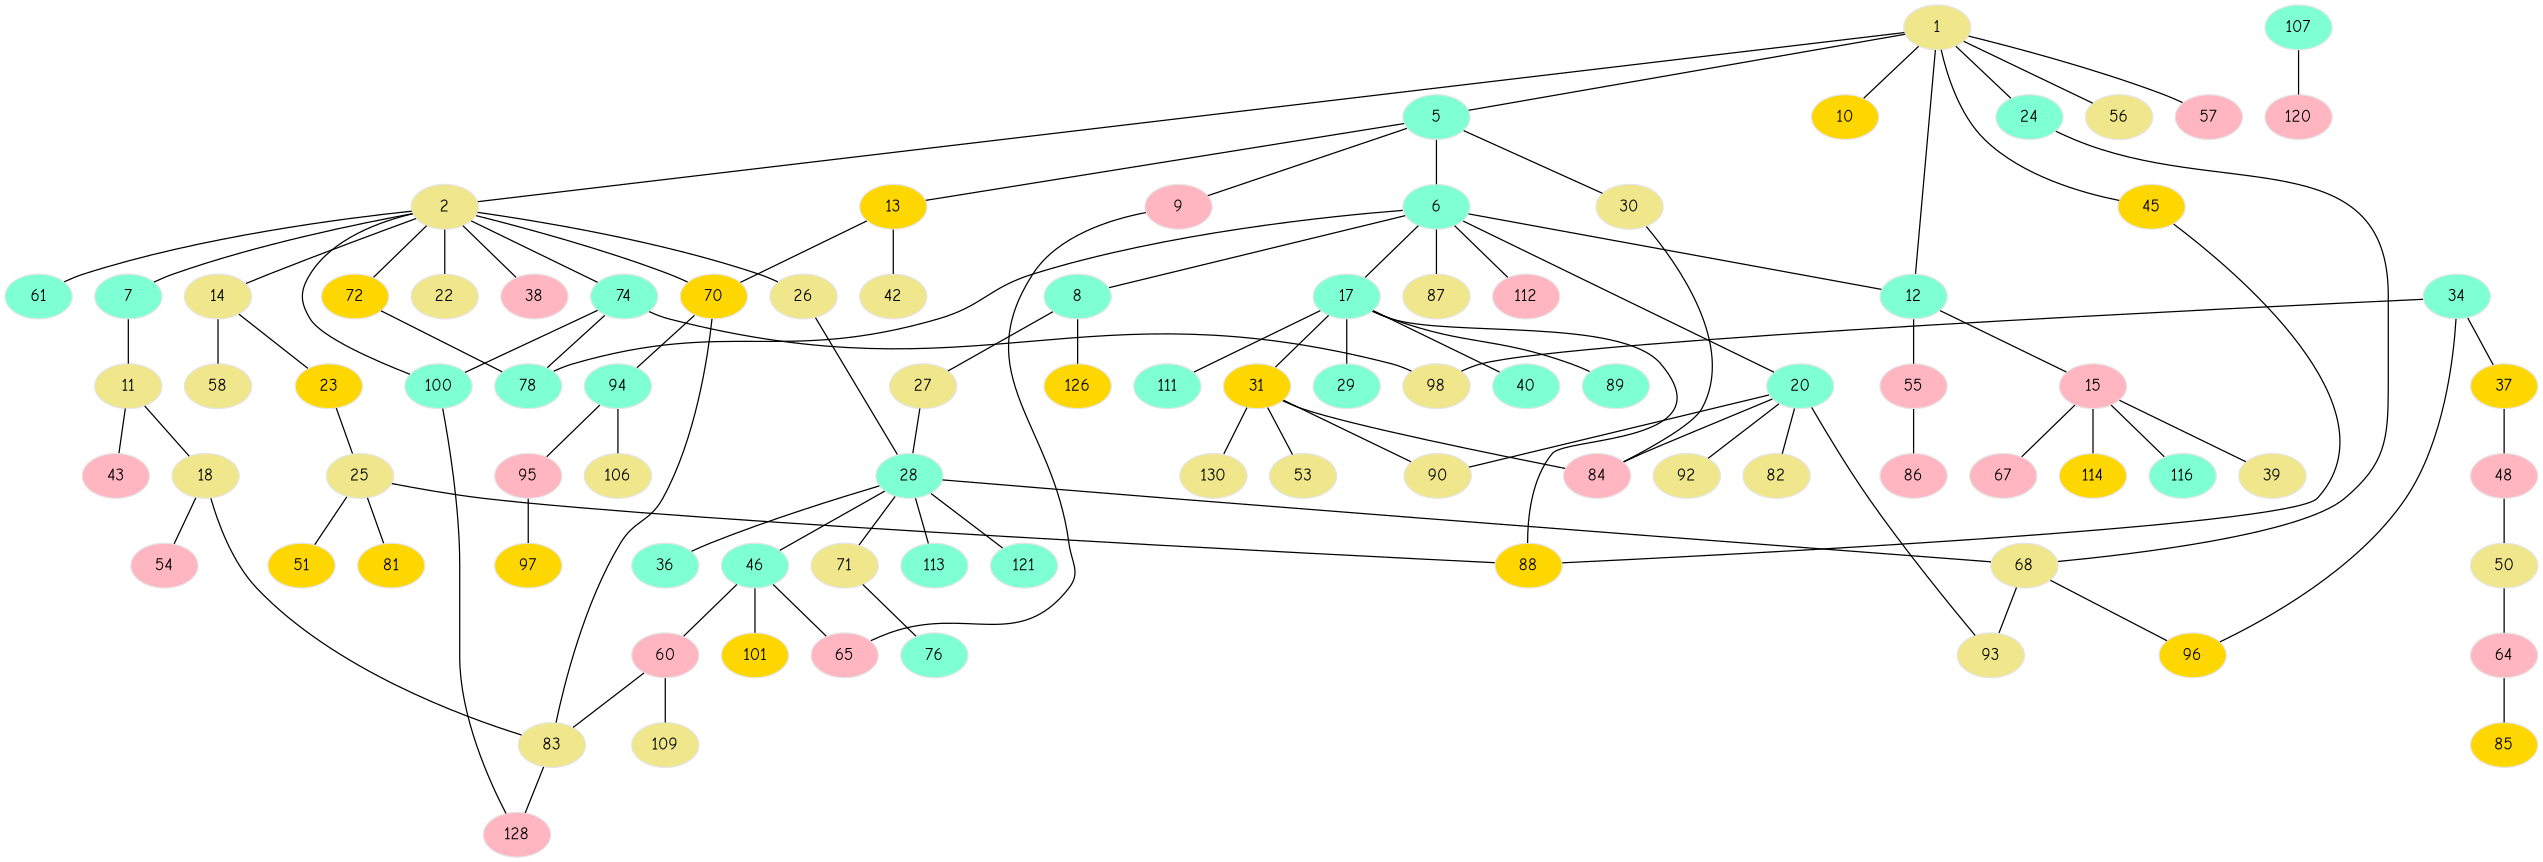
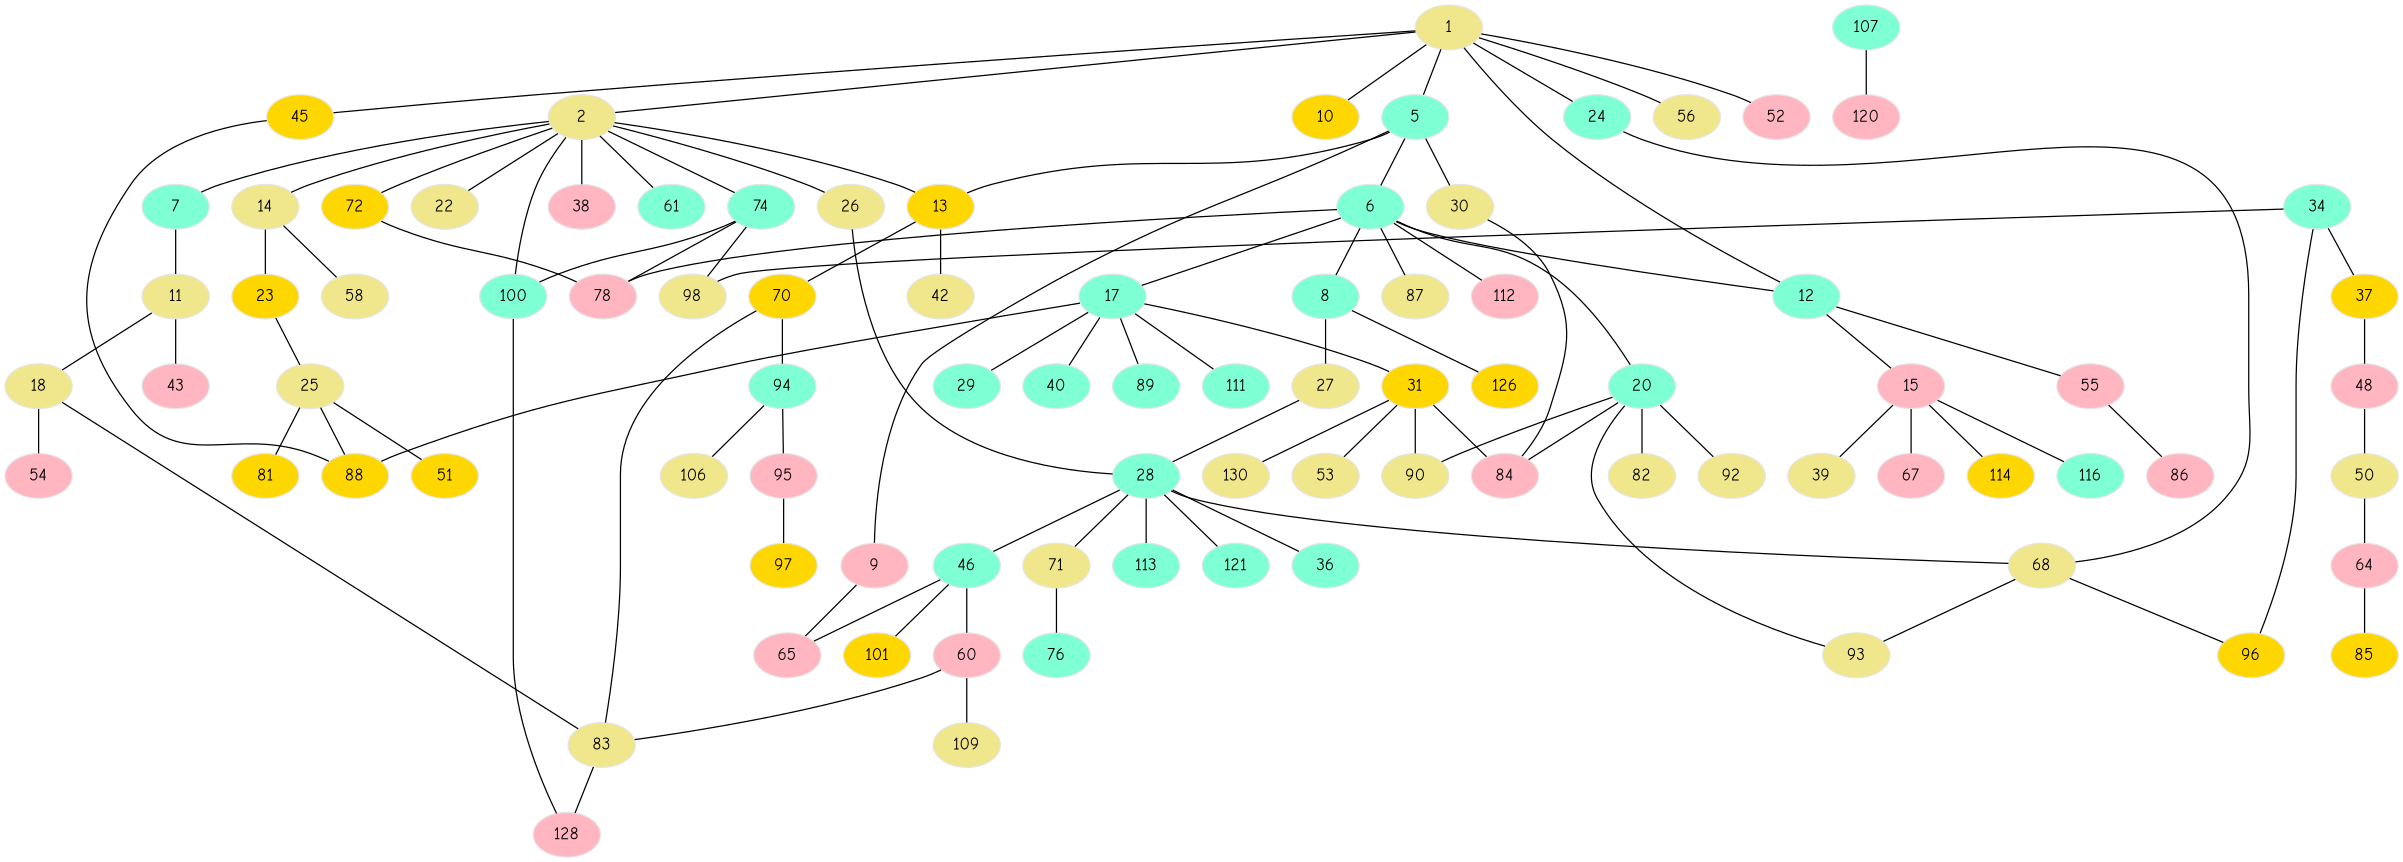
(2209, 117) -> (1777, 117)
(583, 245) -> (767, 150)
(528, 386) -> (603, 297)
